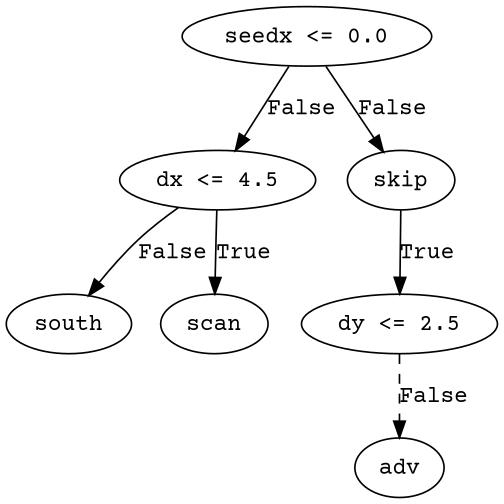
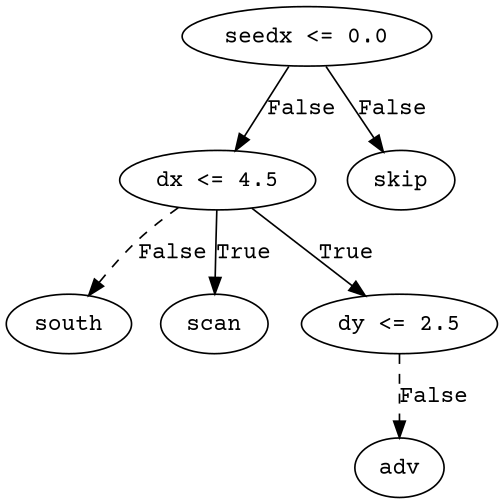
(136, 242) -> (136, 242)
(400, 244) -> (302, 247)
